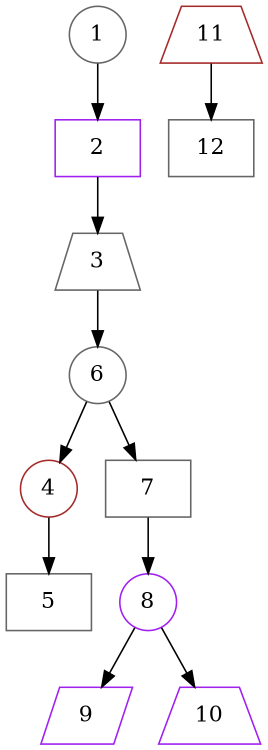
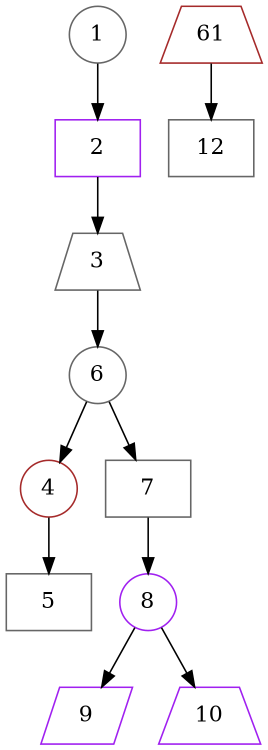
(211, 35) -> (211, 35)
